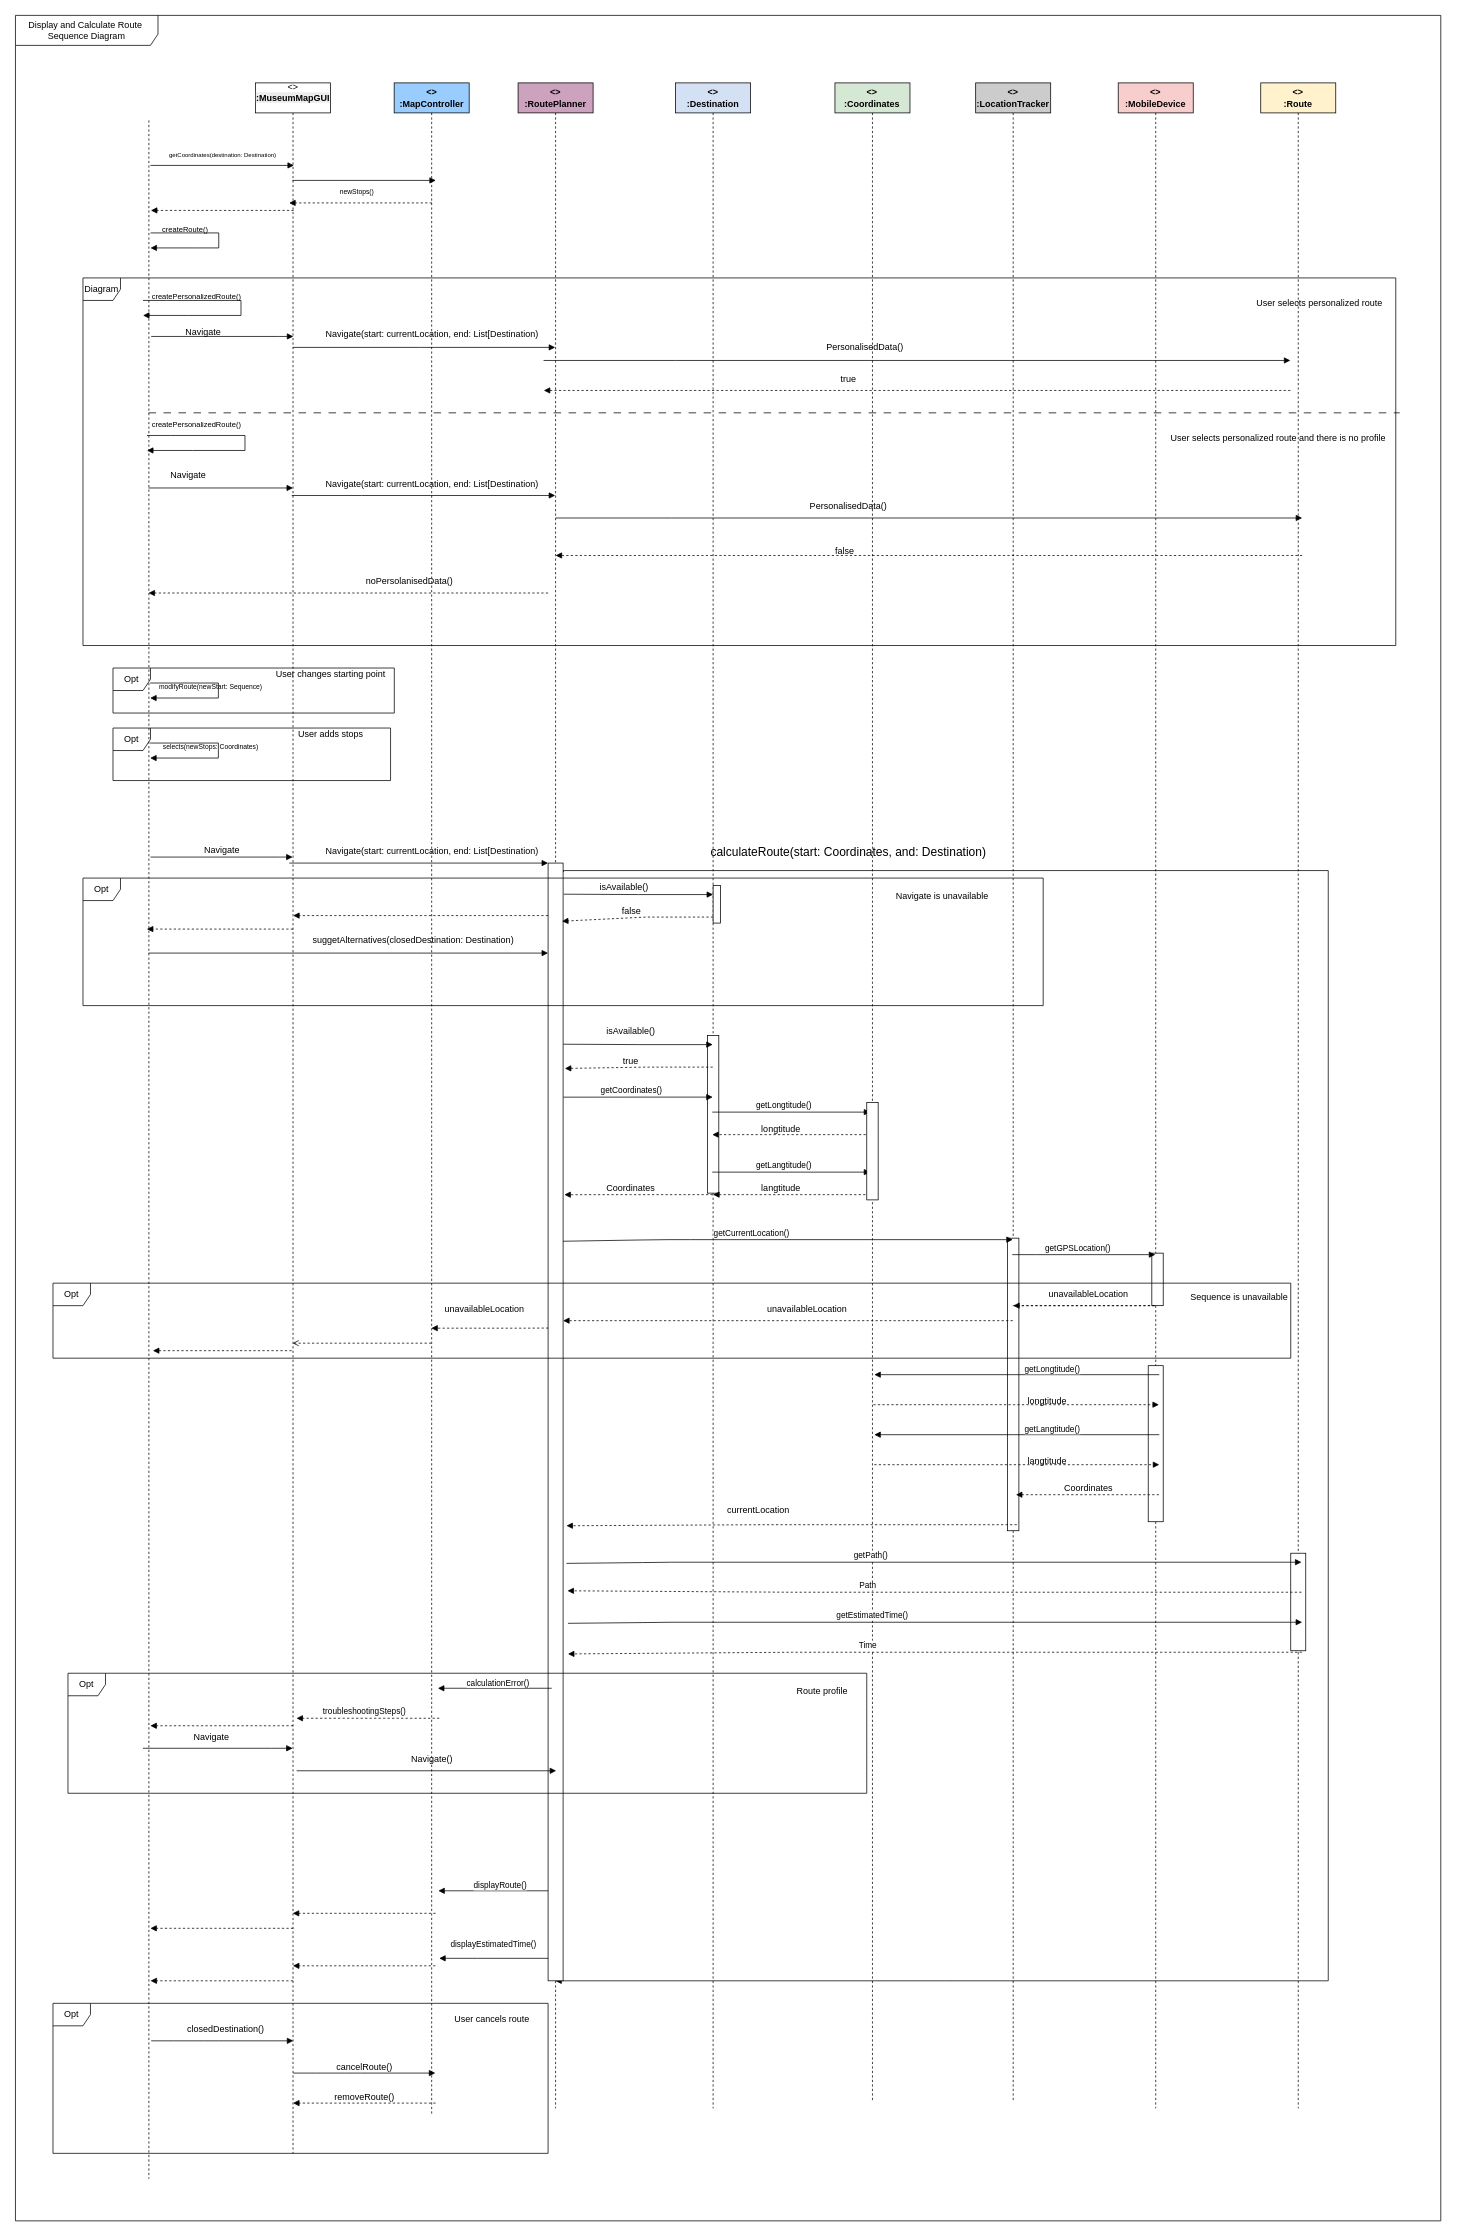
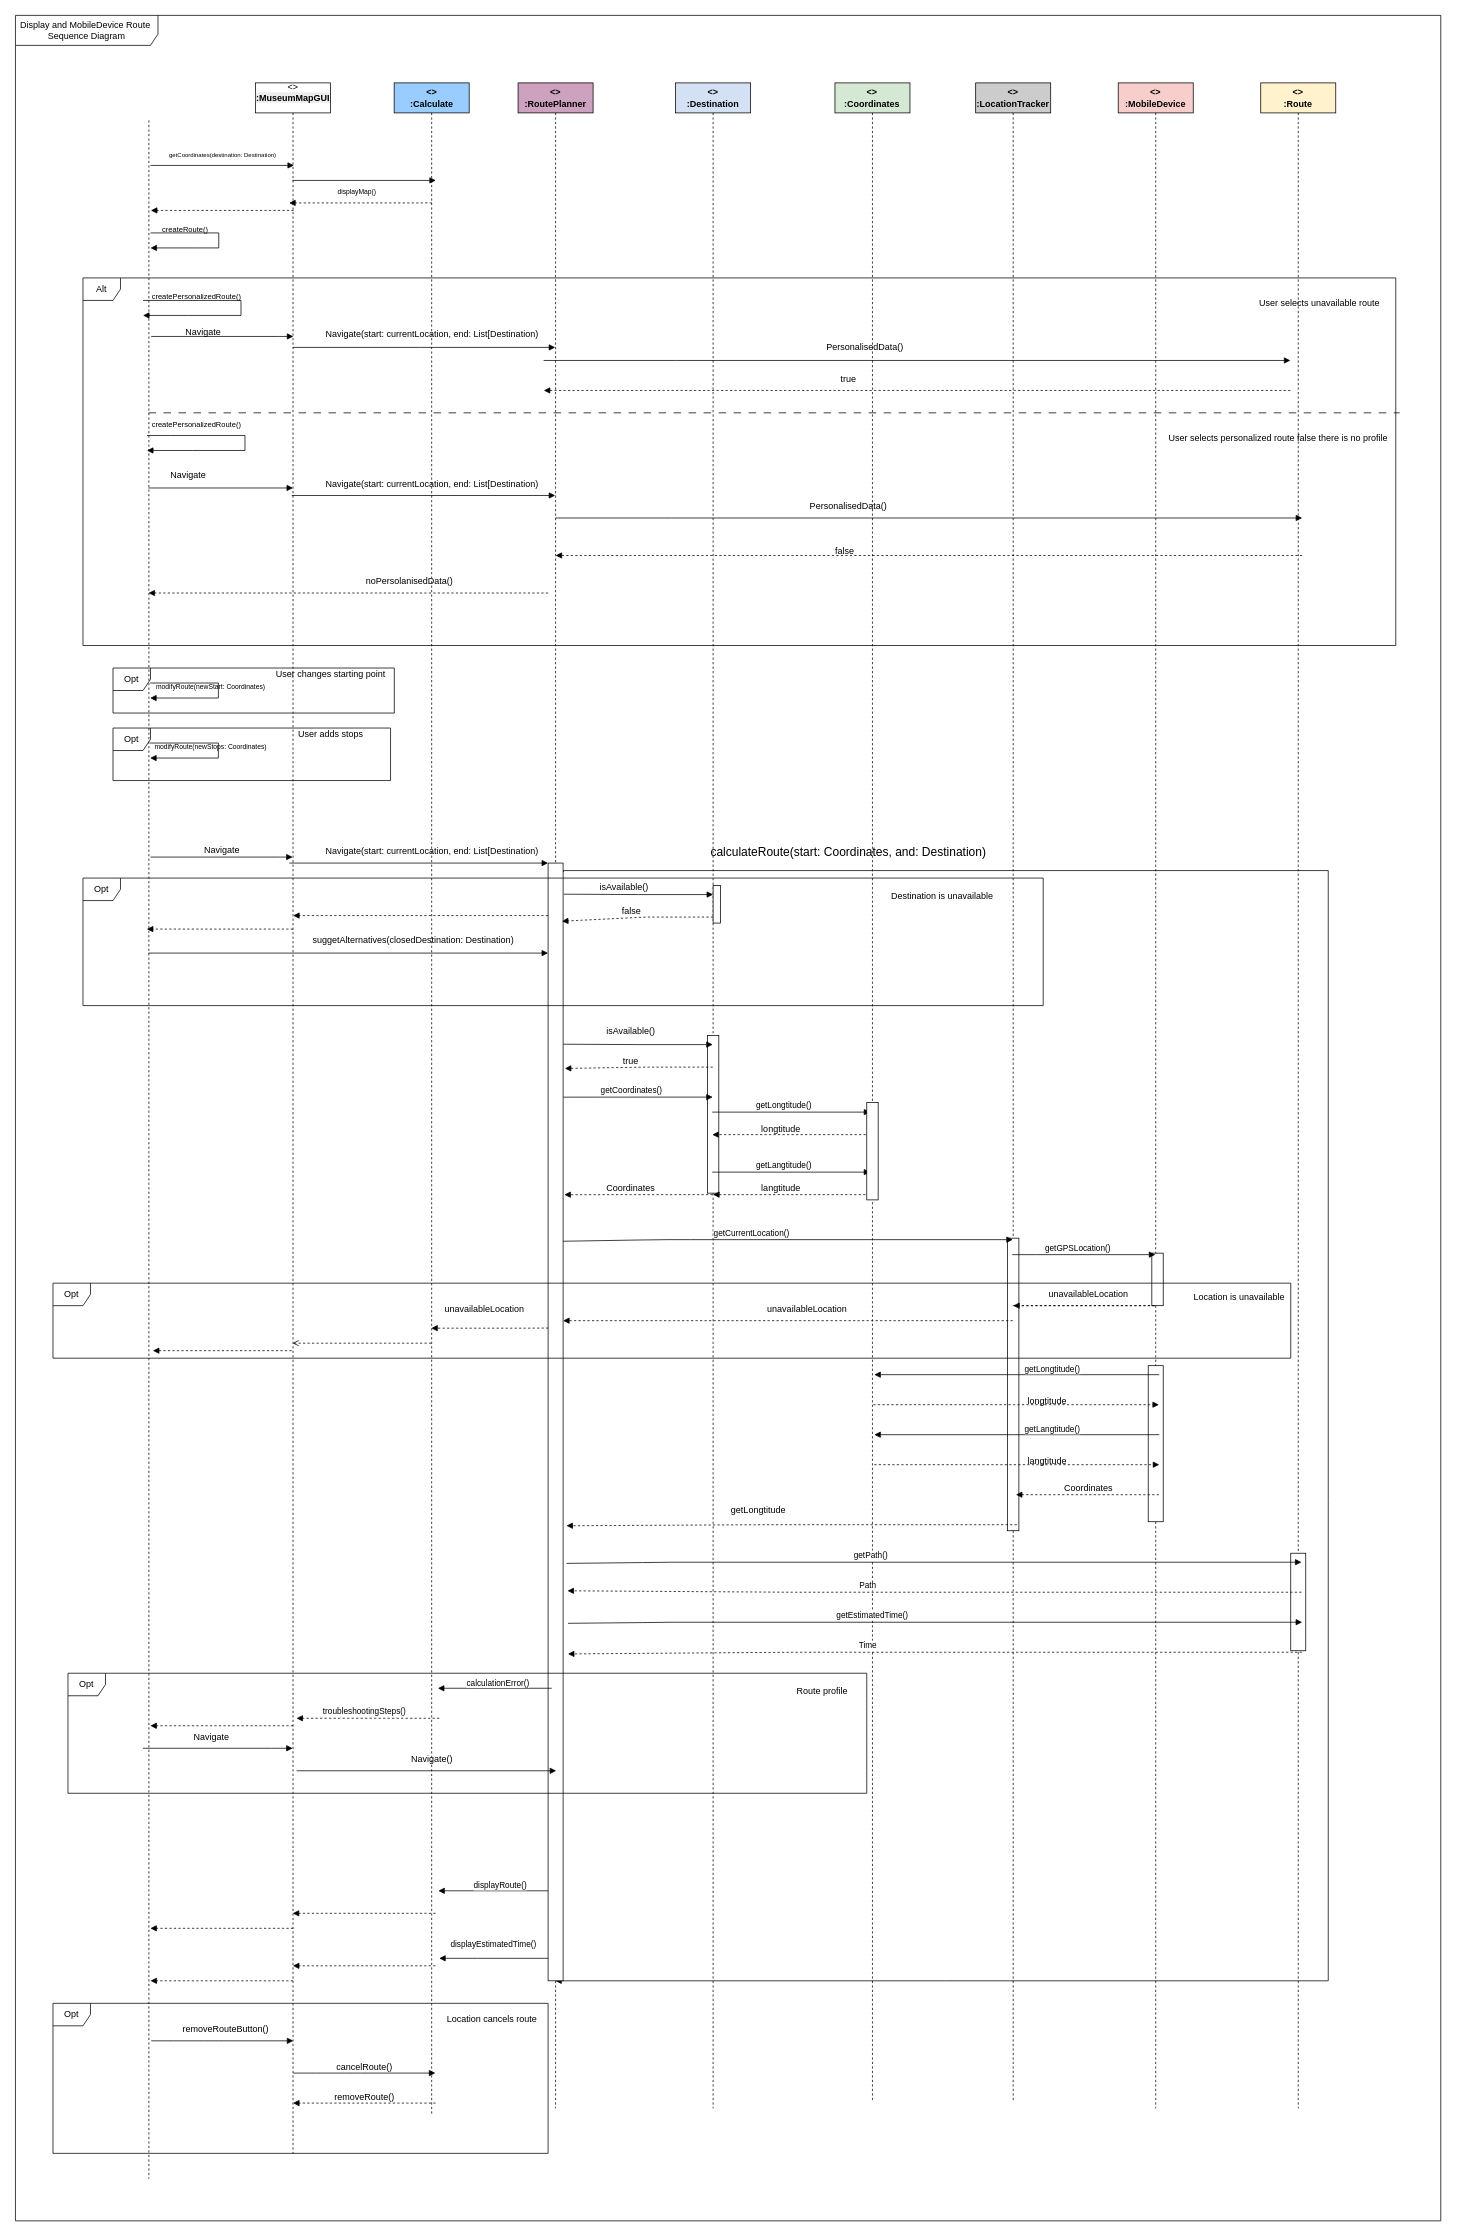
(87, 30) -> (87, 30)
(432, 98) -> (432, 98)
(357, 192) -> (357, 192)
(102, 289) -> (102, 289)
(1319, 304) -> (1319, 304)
(1278, 439) -> (1278, 439)
(211, 687) -> (211, 687)
(211, 747) -> (211, 747)
(942, 896) -> (942, 896)
(1239, 1297) -> (1239, 1297)
(758, 1510) -> (758, 1510)
(492, 2019) -> (492, 2019)
(226, 2029) -> (226, 2029)
